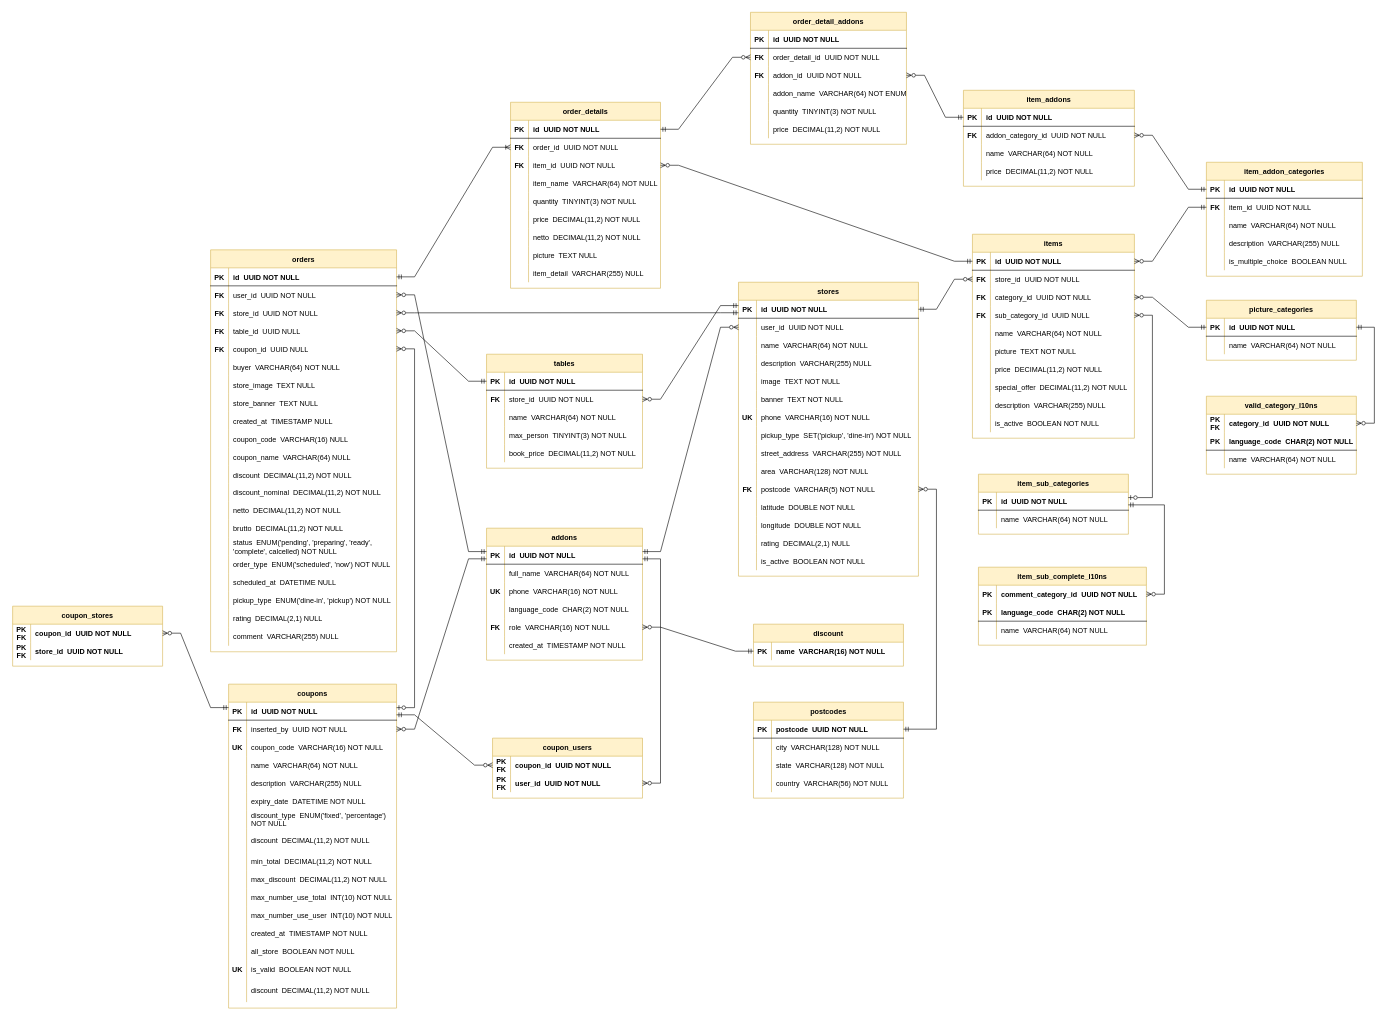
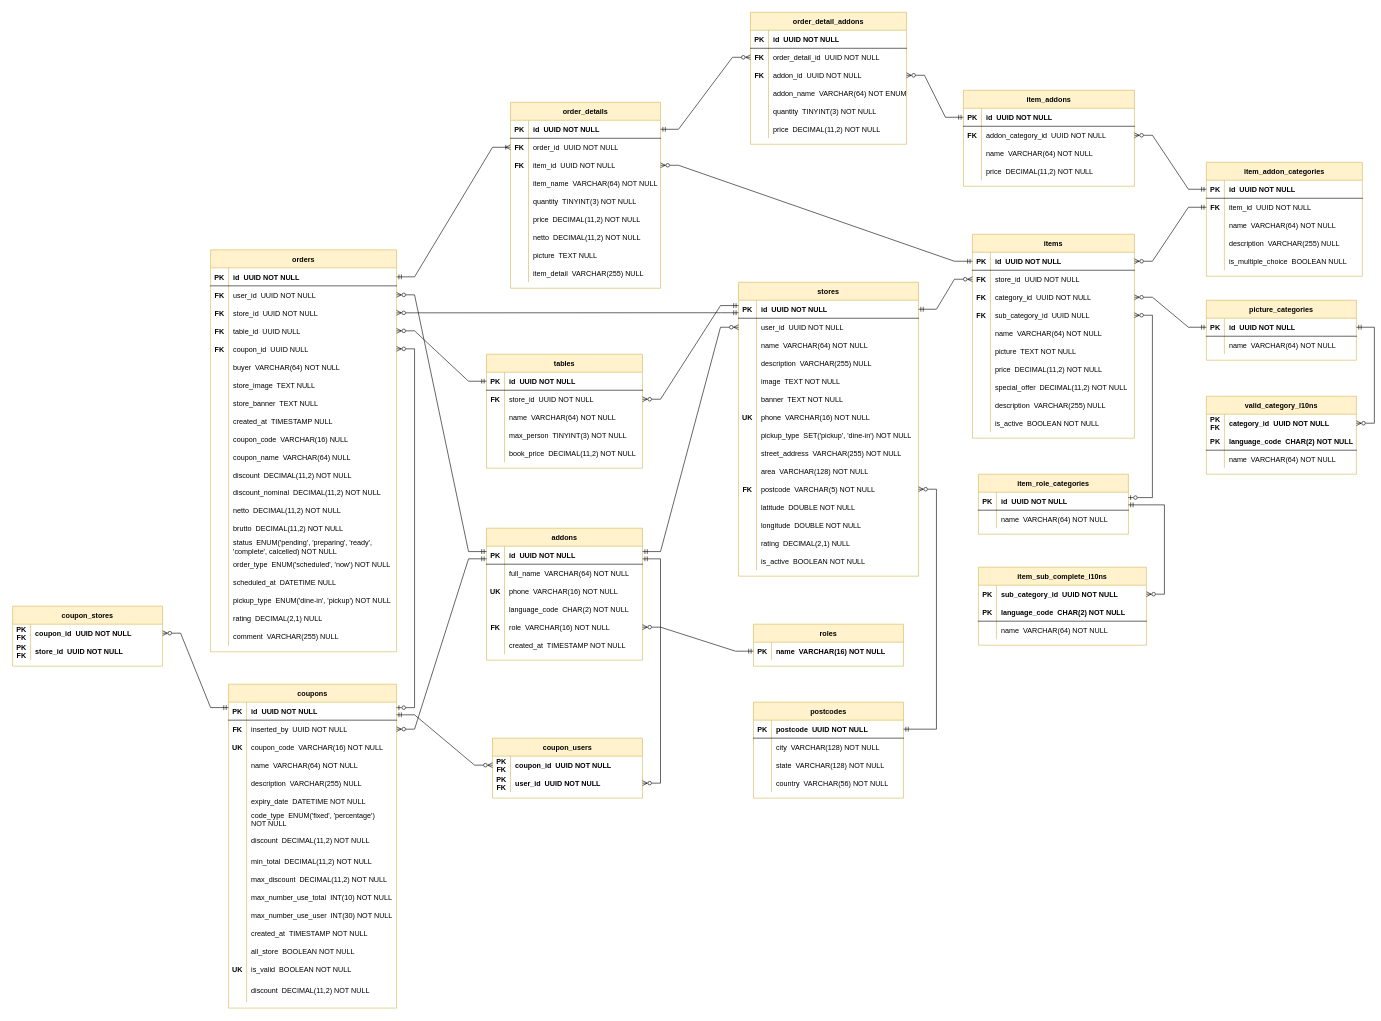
(1053, 484) -> (1053, 484)
(1066, 595) -> (1058, 595)
(828, 634) -> (828, 634)
(327, 815) -> (320, 815)
(323, 916) -> (323, 916)
